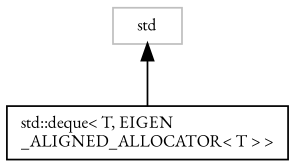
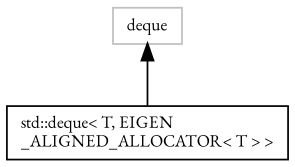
(147, 26) -> (147, 26)
